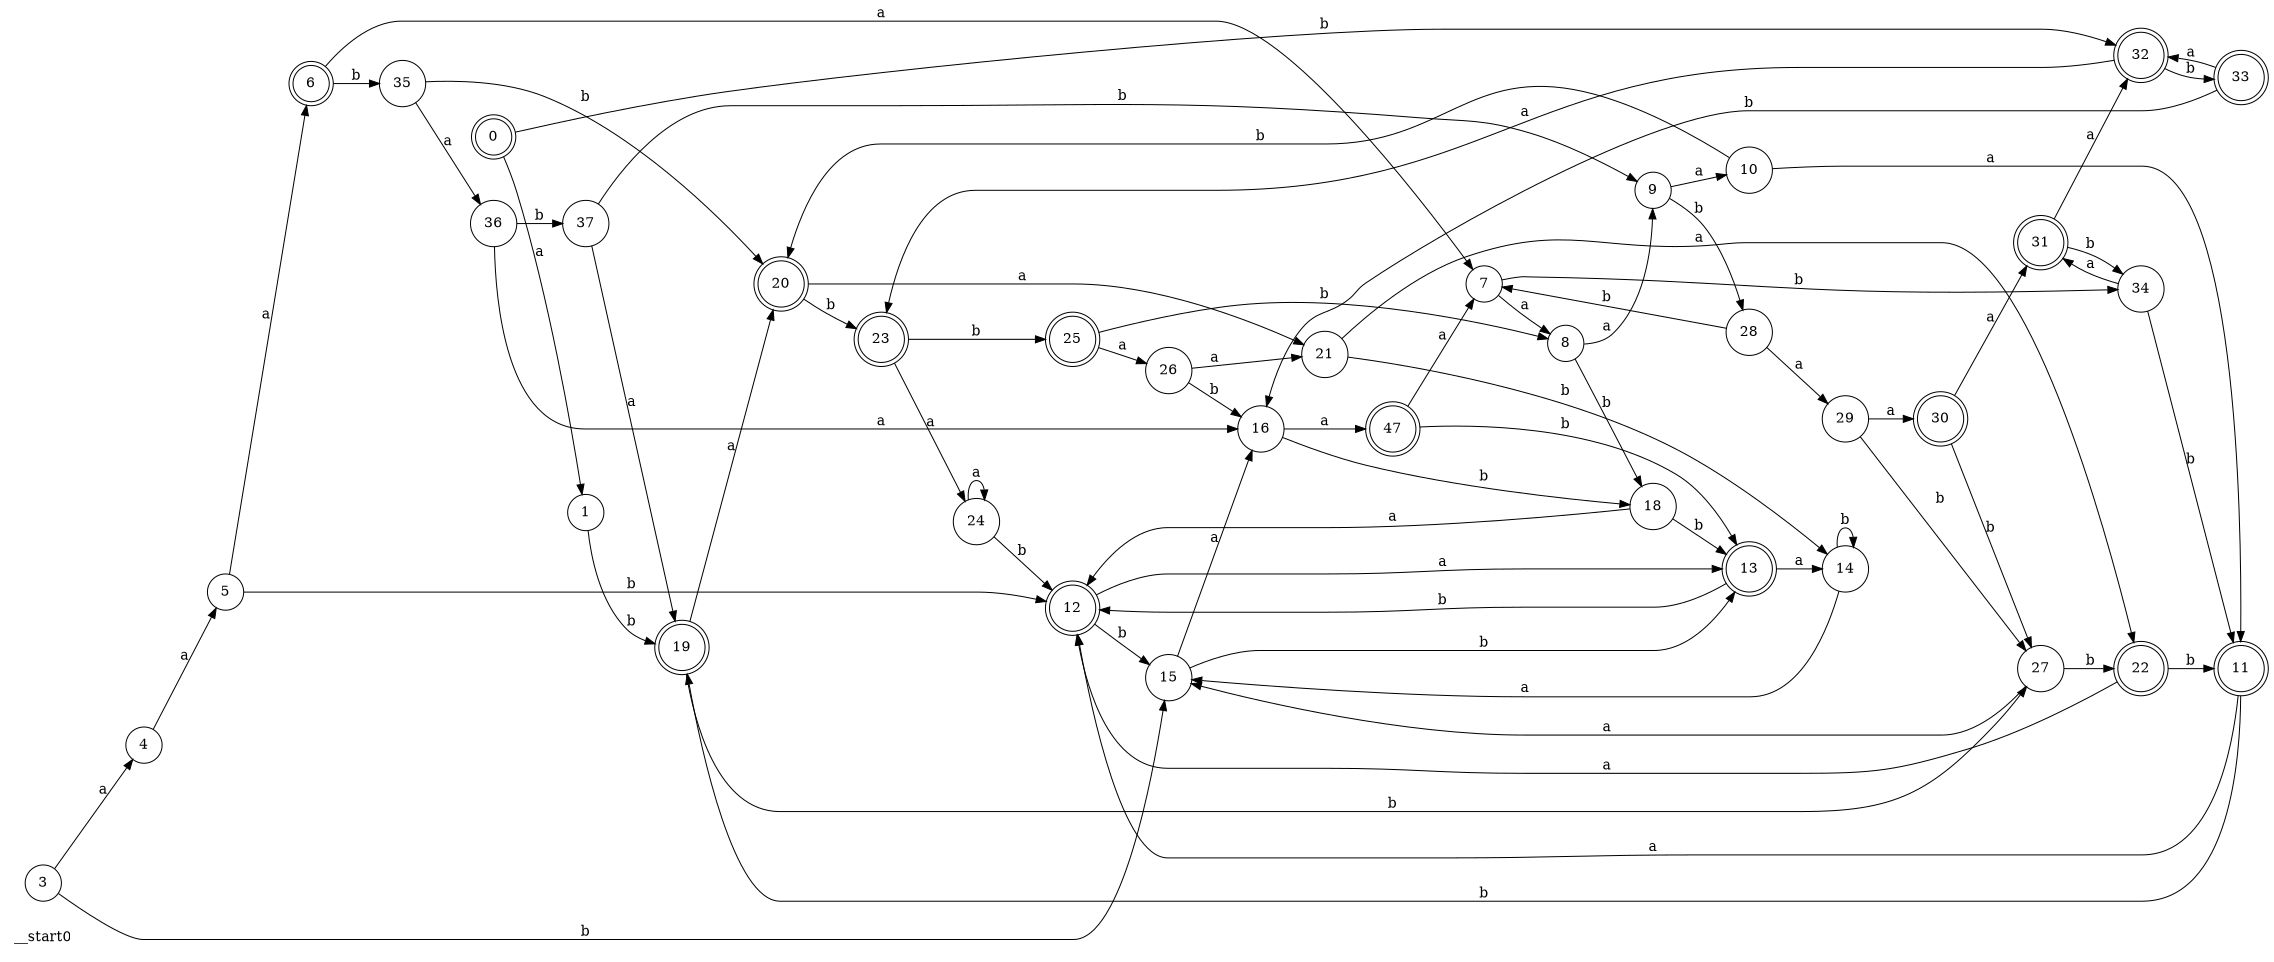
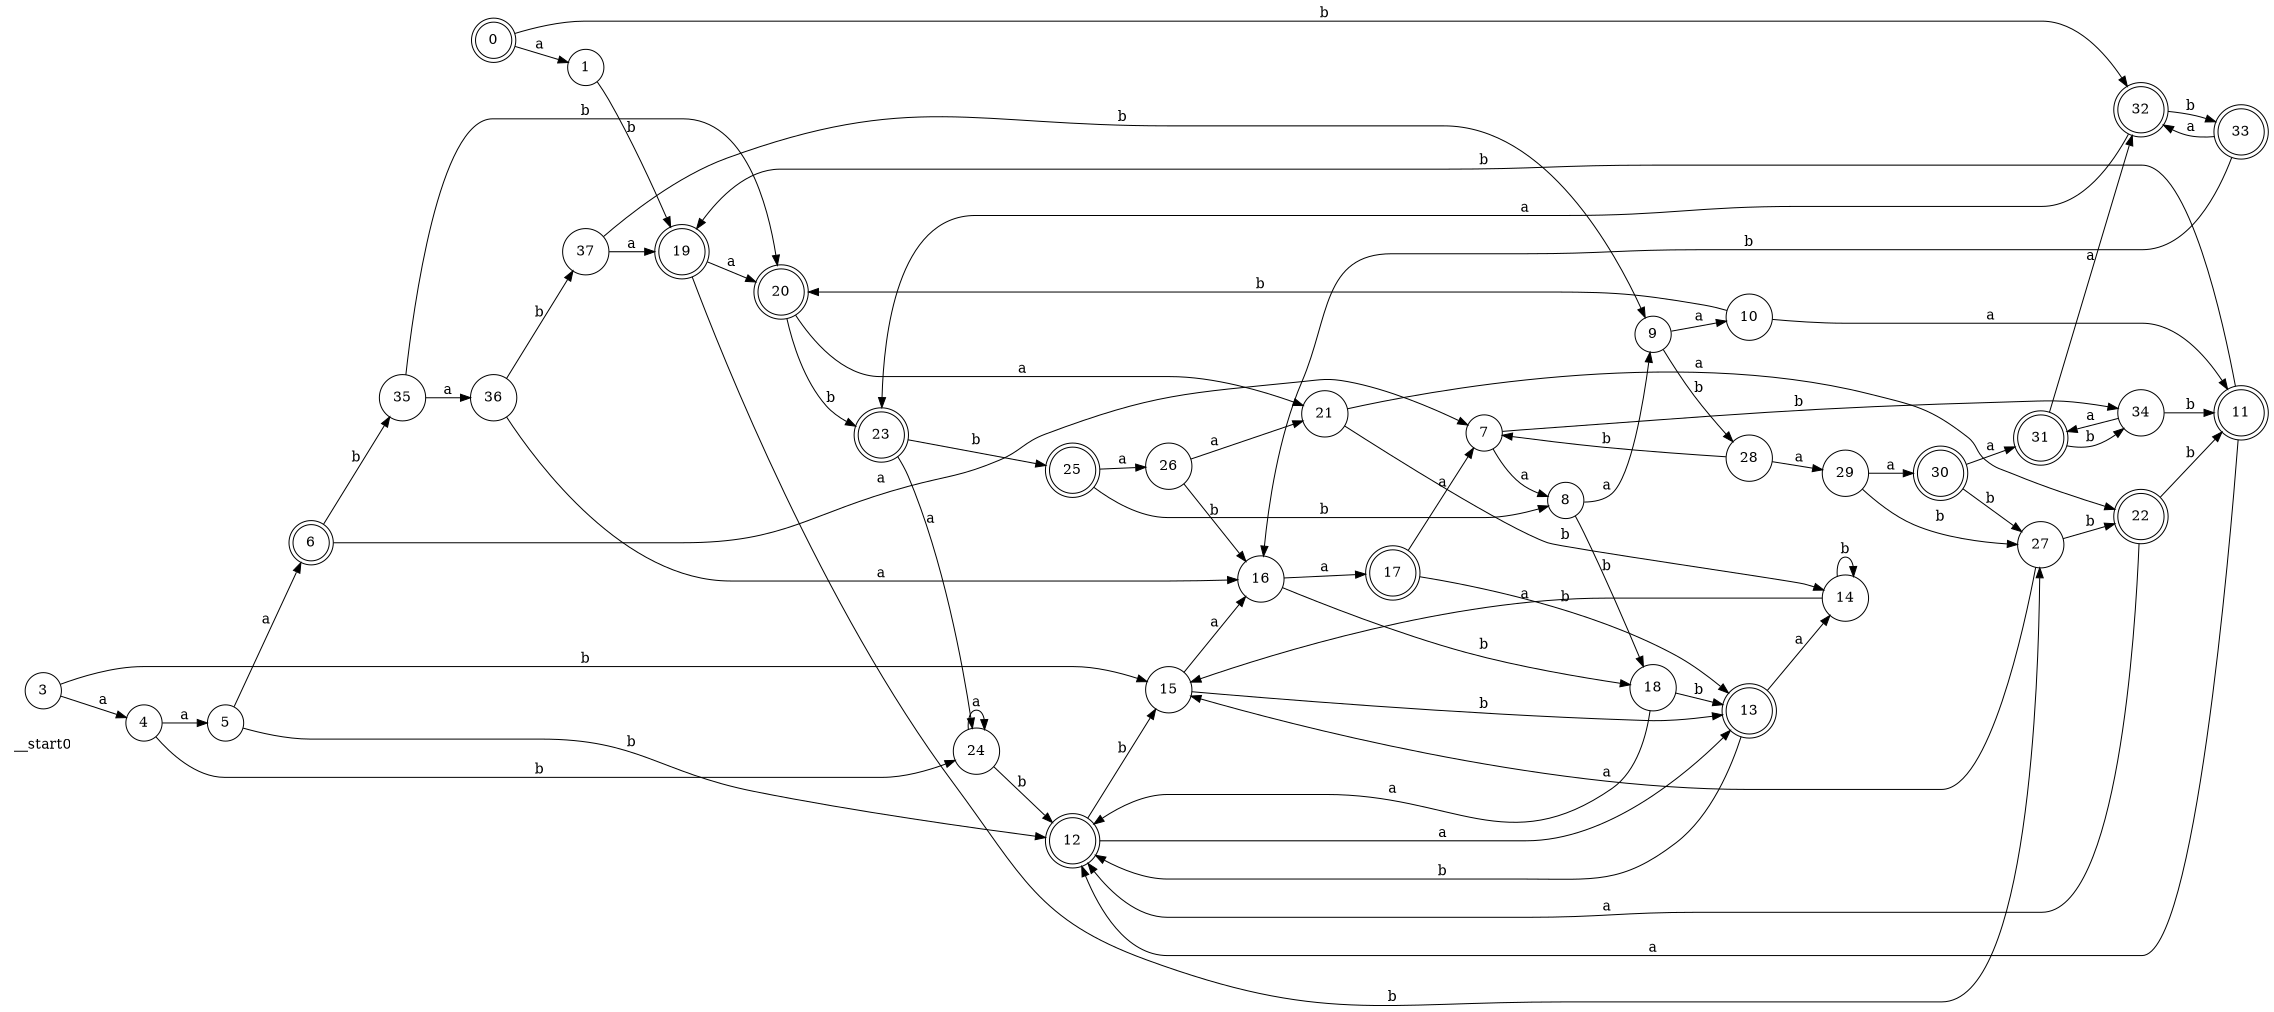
(1393, 429) -> (1393, 573)
none -> (545, 777)
